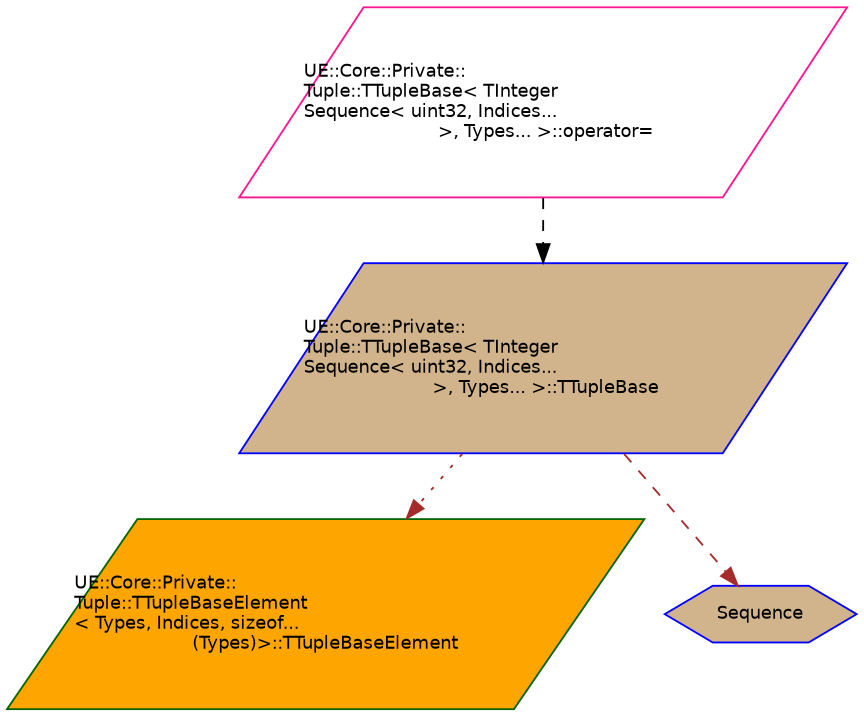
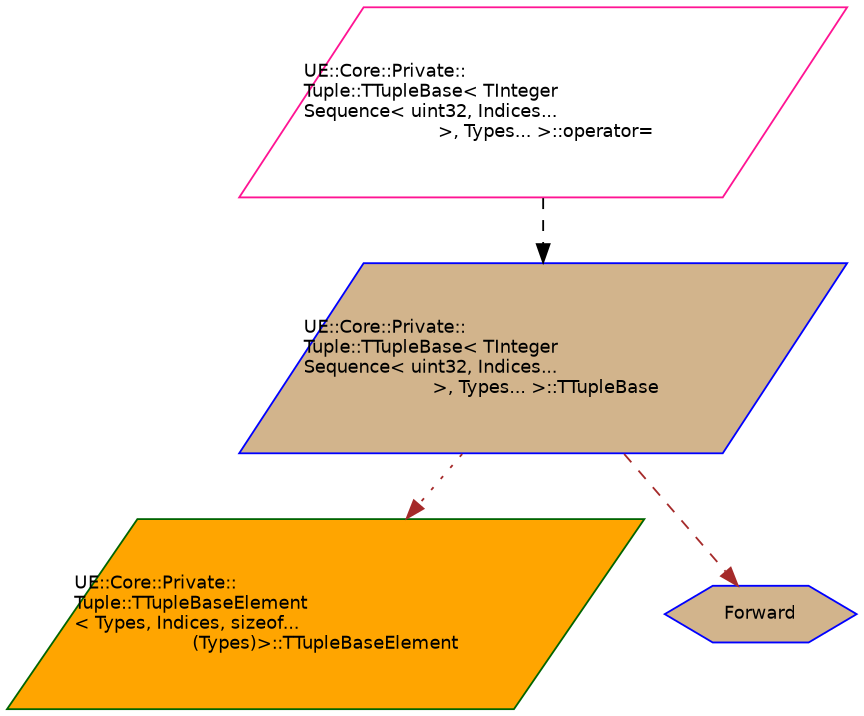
(761, 614) -> (761, 614)
